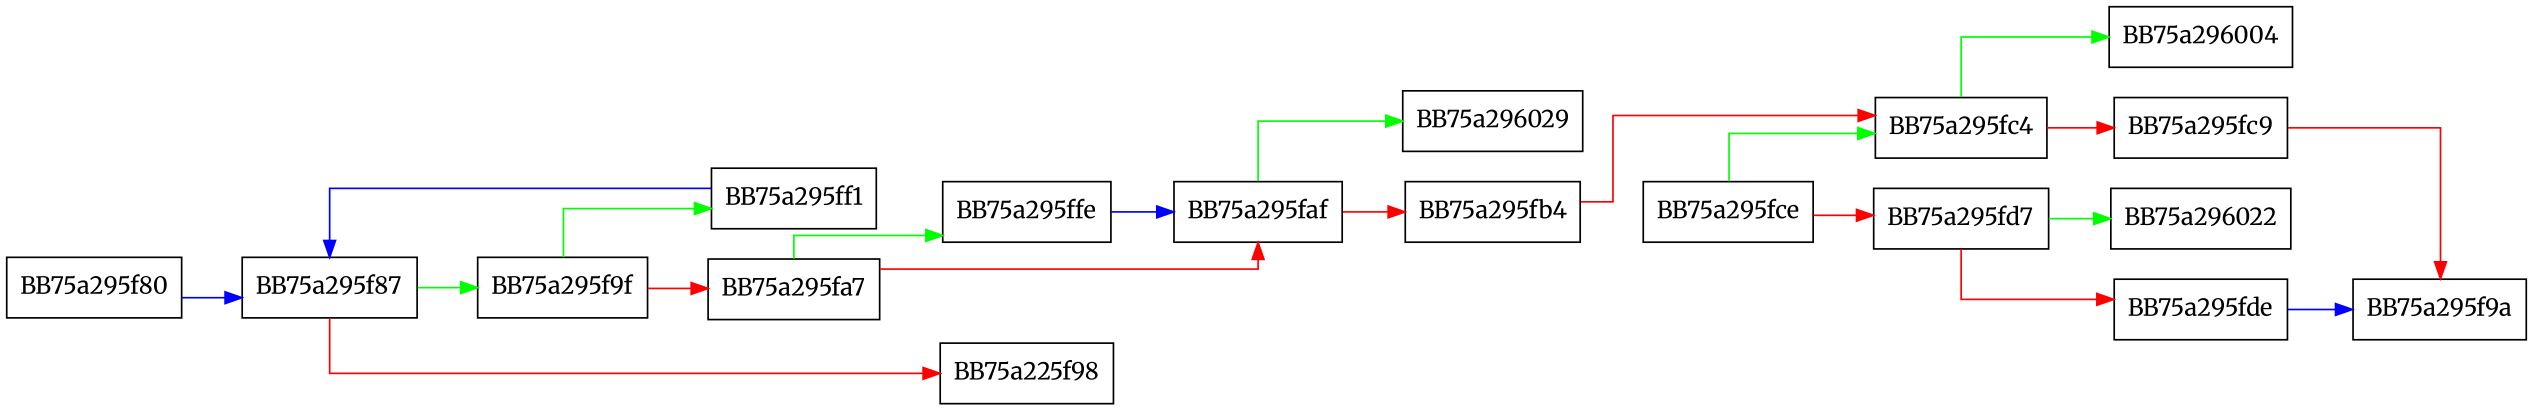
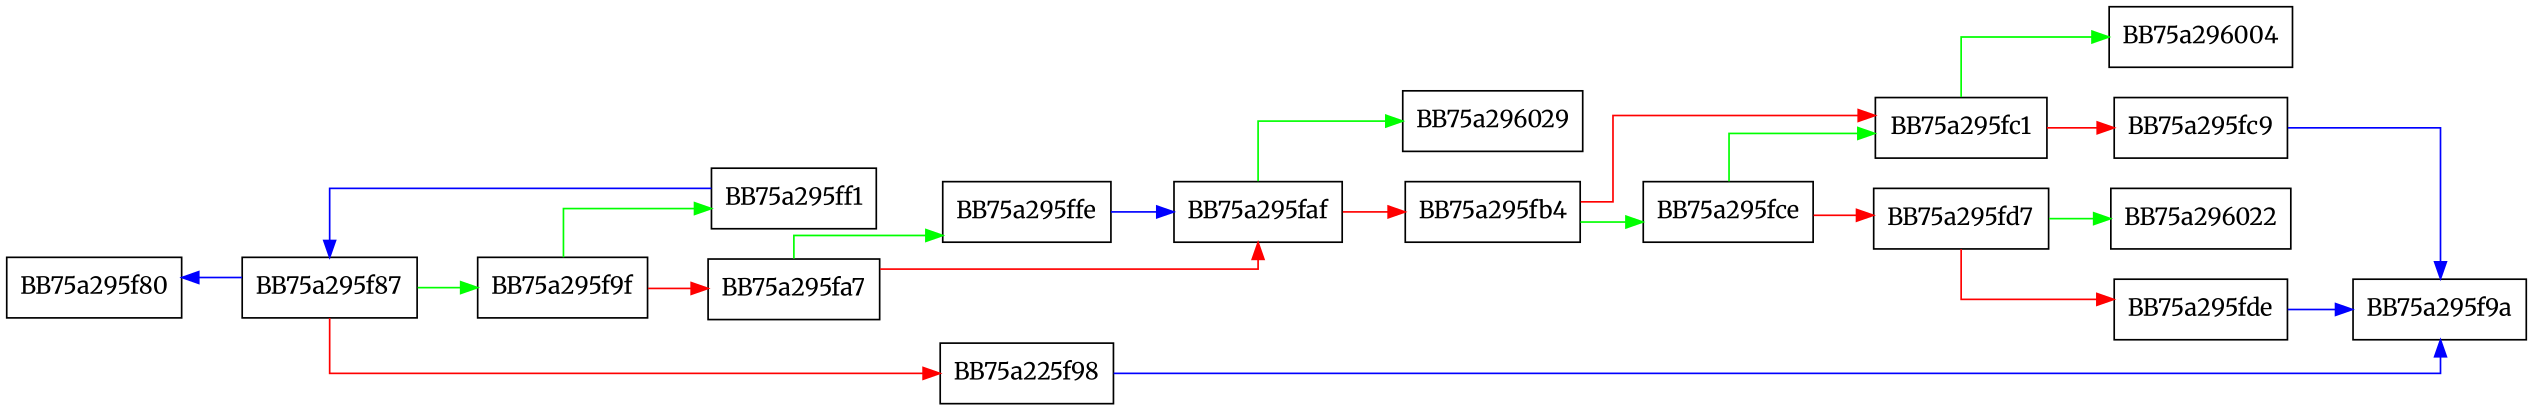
(1961, 128) -> (1961, 128)
(2431, 128) -> (2431, 128)
none -> (1603, 222)
(203, 298) -> (220, 278)
none -> (1785, 373)
